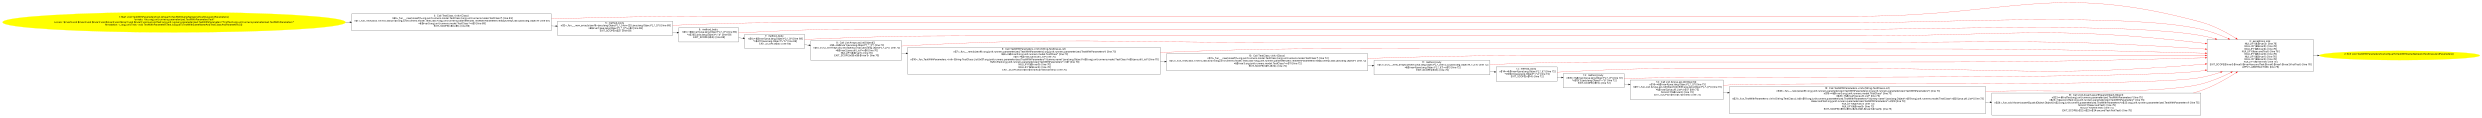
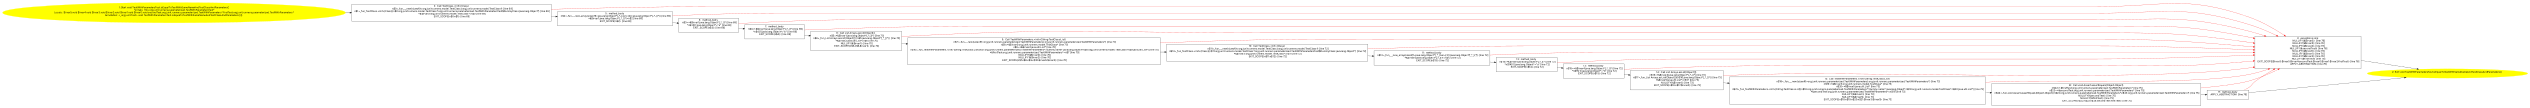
none -> (2228, 95)
